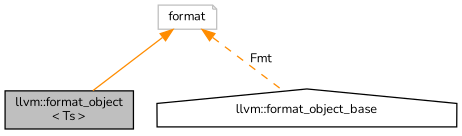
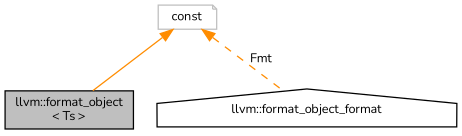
(187, 17) -> (187, 17)
(307, 110) -> (307, 110)
